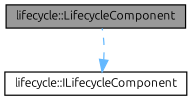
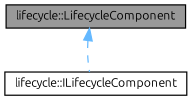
(104, 44) -> (88, 56)
